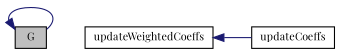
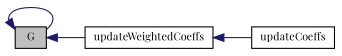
none -> (71, 38)
